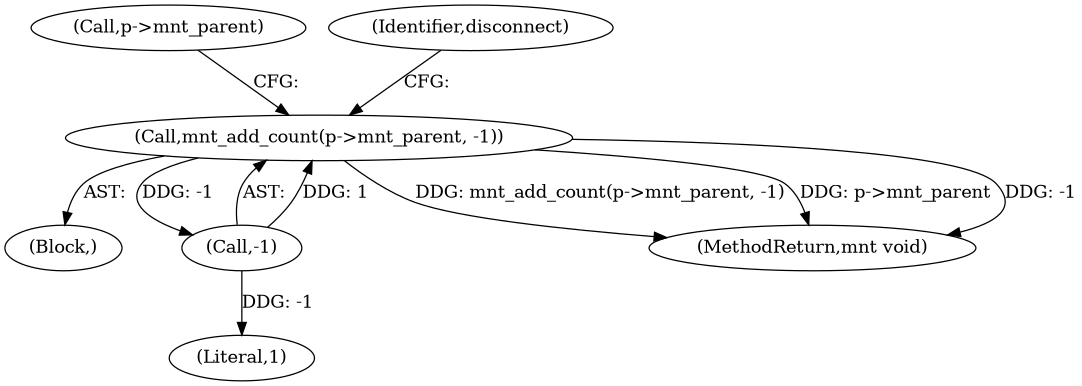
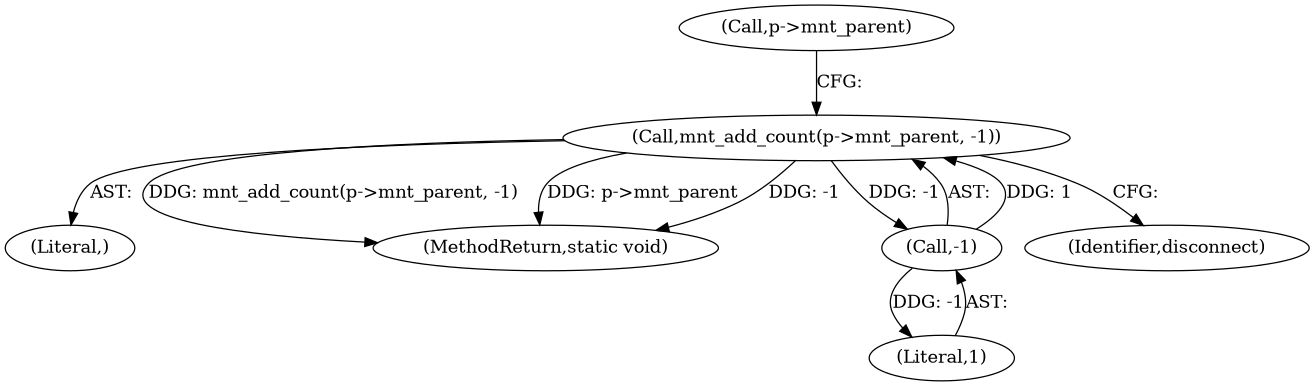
(400, 79) -> (1060, 177)
(63, 248) -> (70, 248)
(812, 248) -> (546, 248)
none -> (965, 310)
